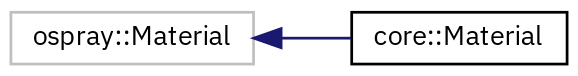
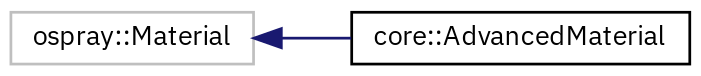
(459, 38) -> (521, 38)
